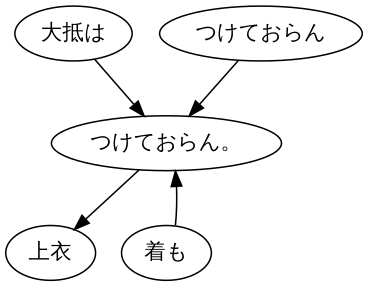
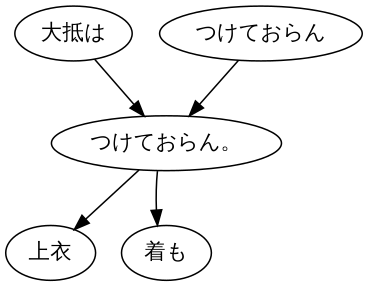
(177, 206) -> (156, 191)
